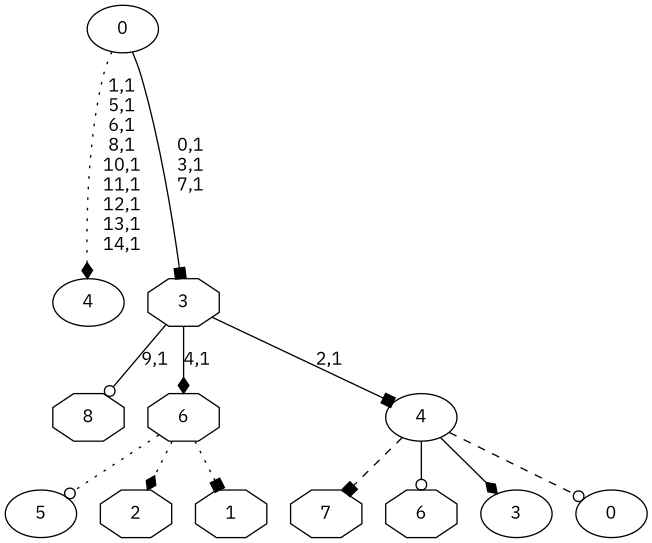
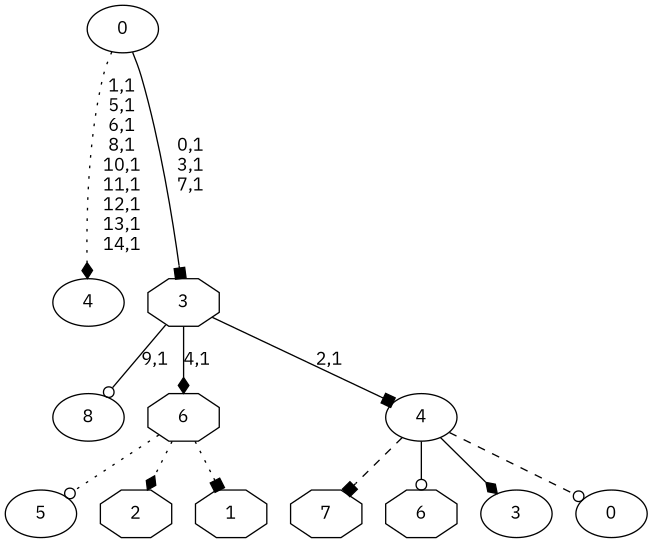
(88, 417) -> (88, 417)
